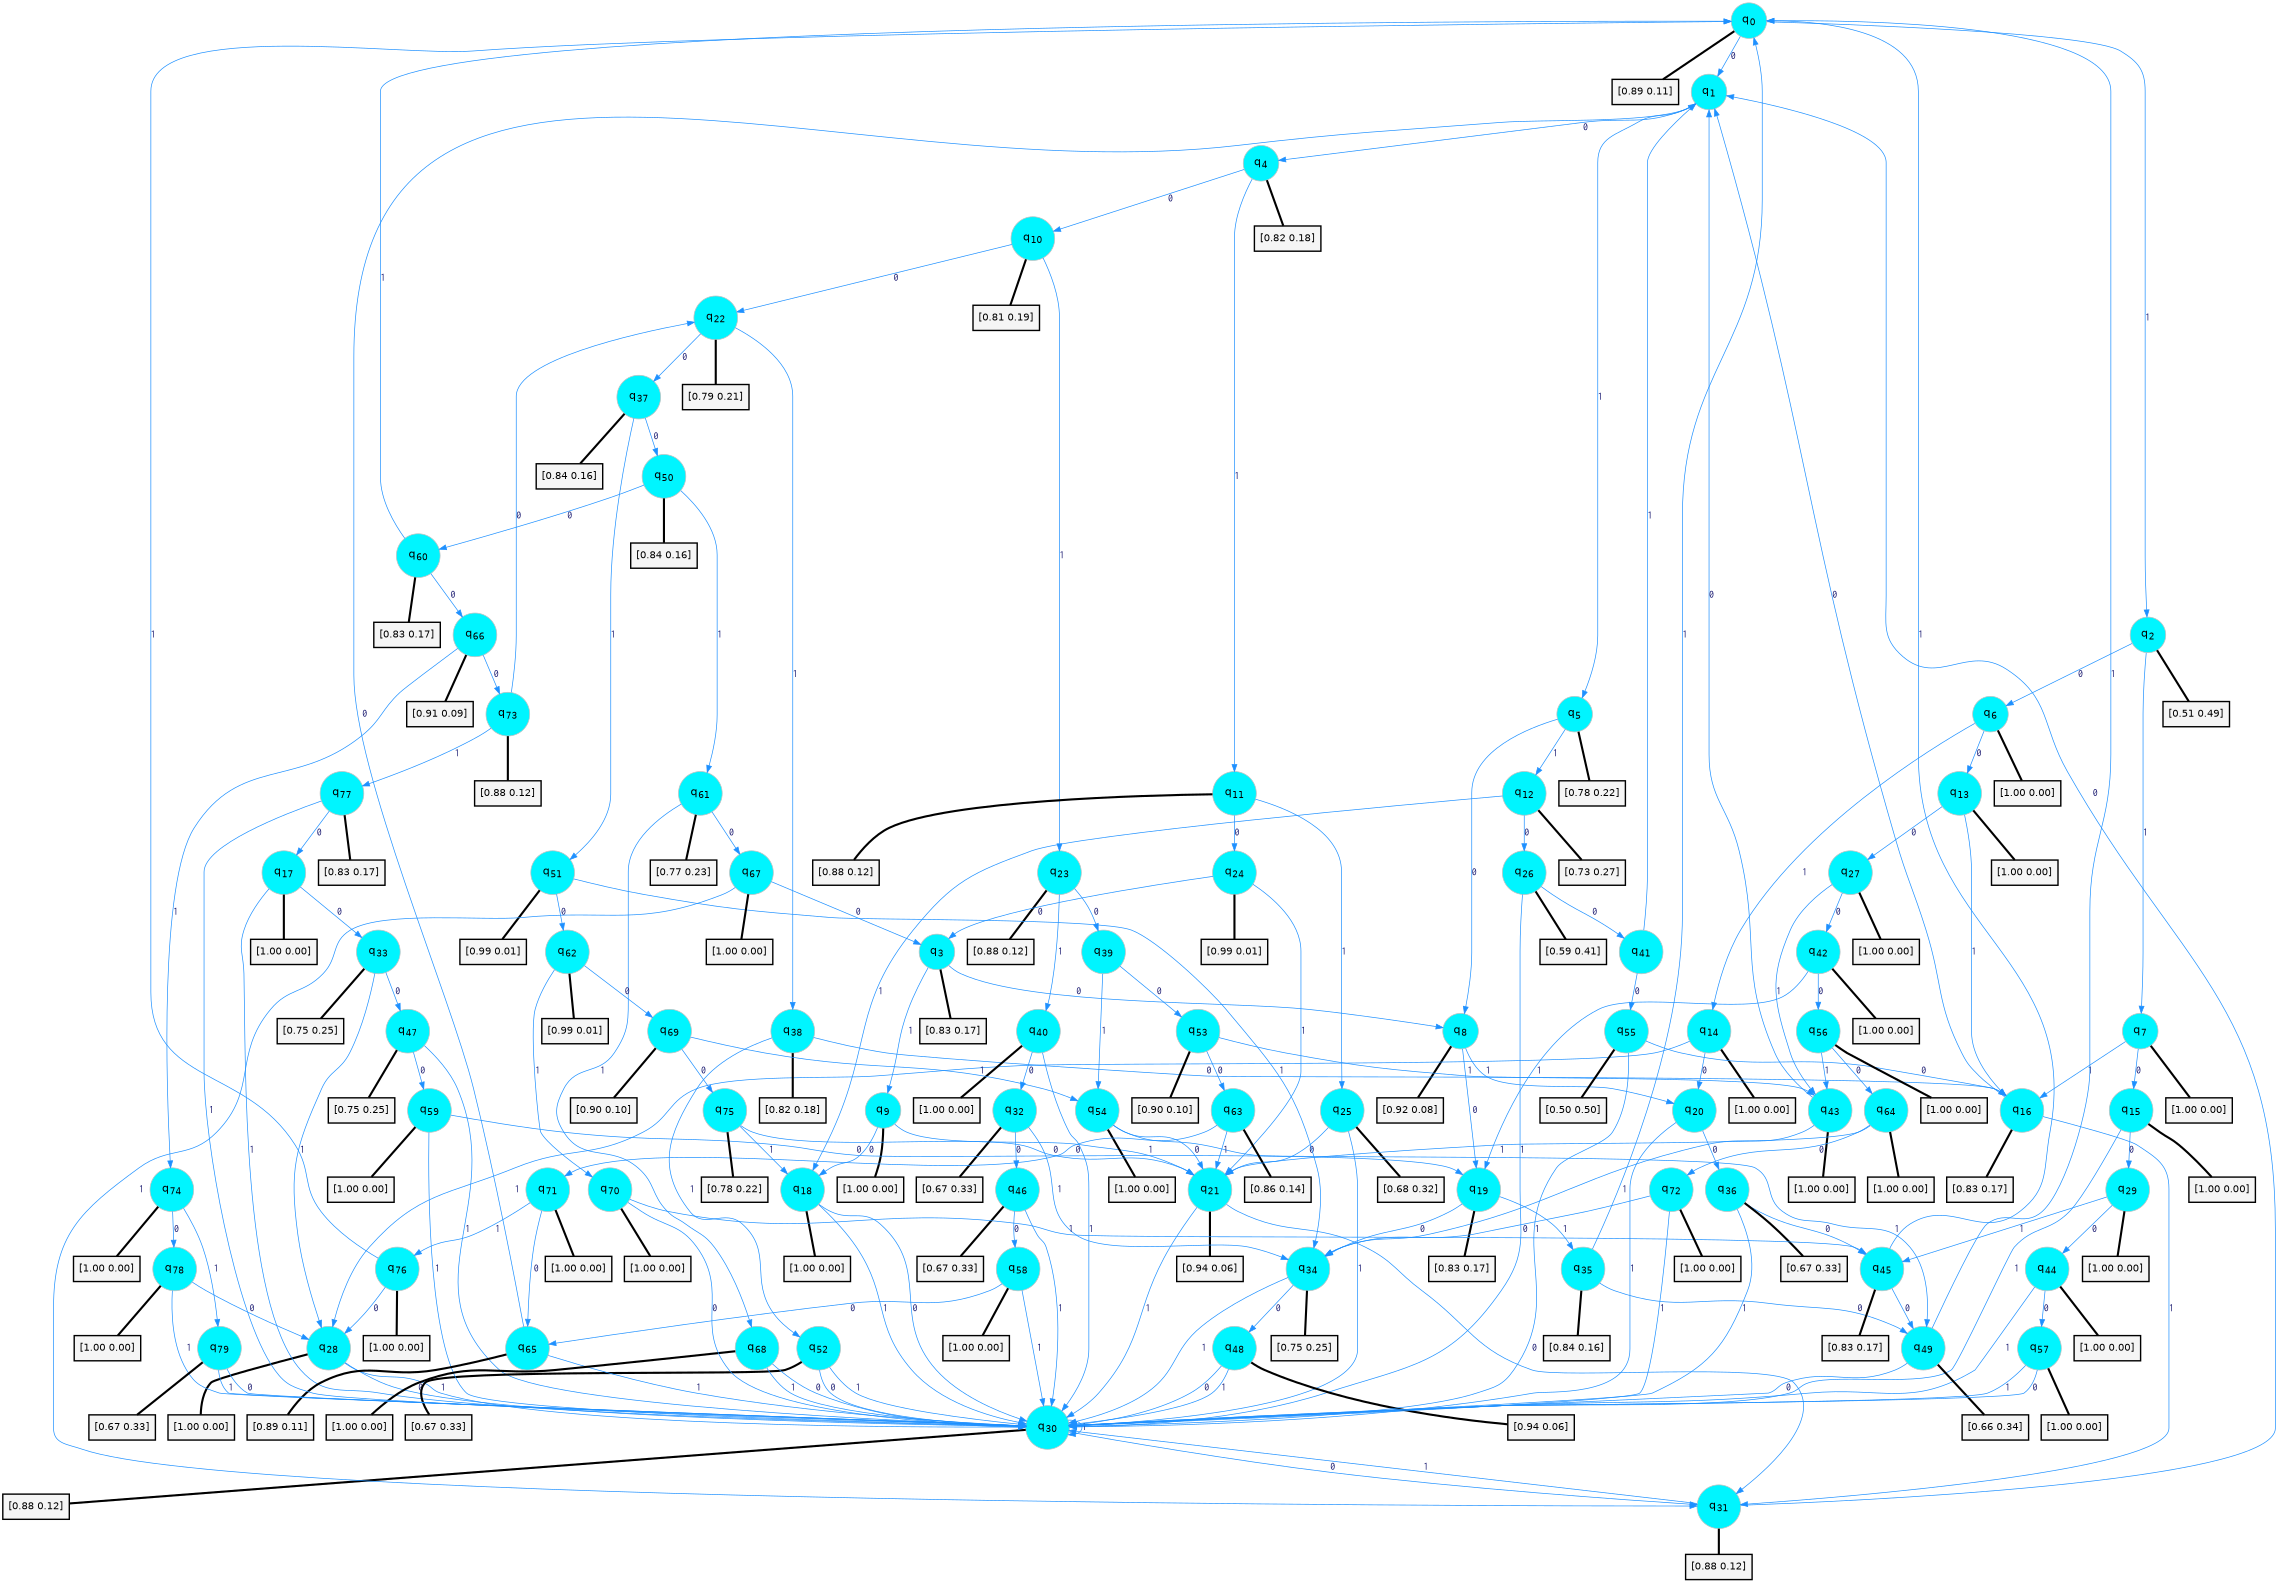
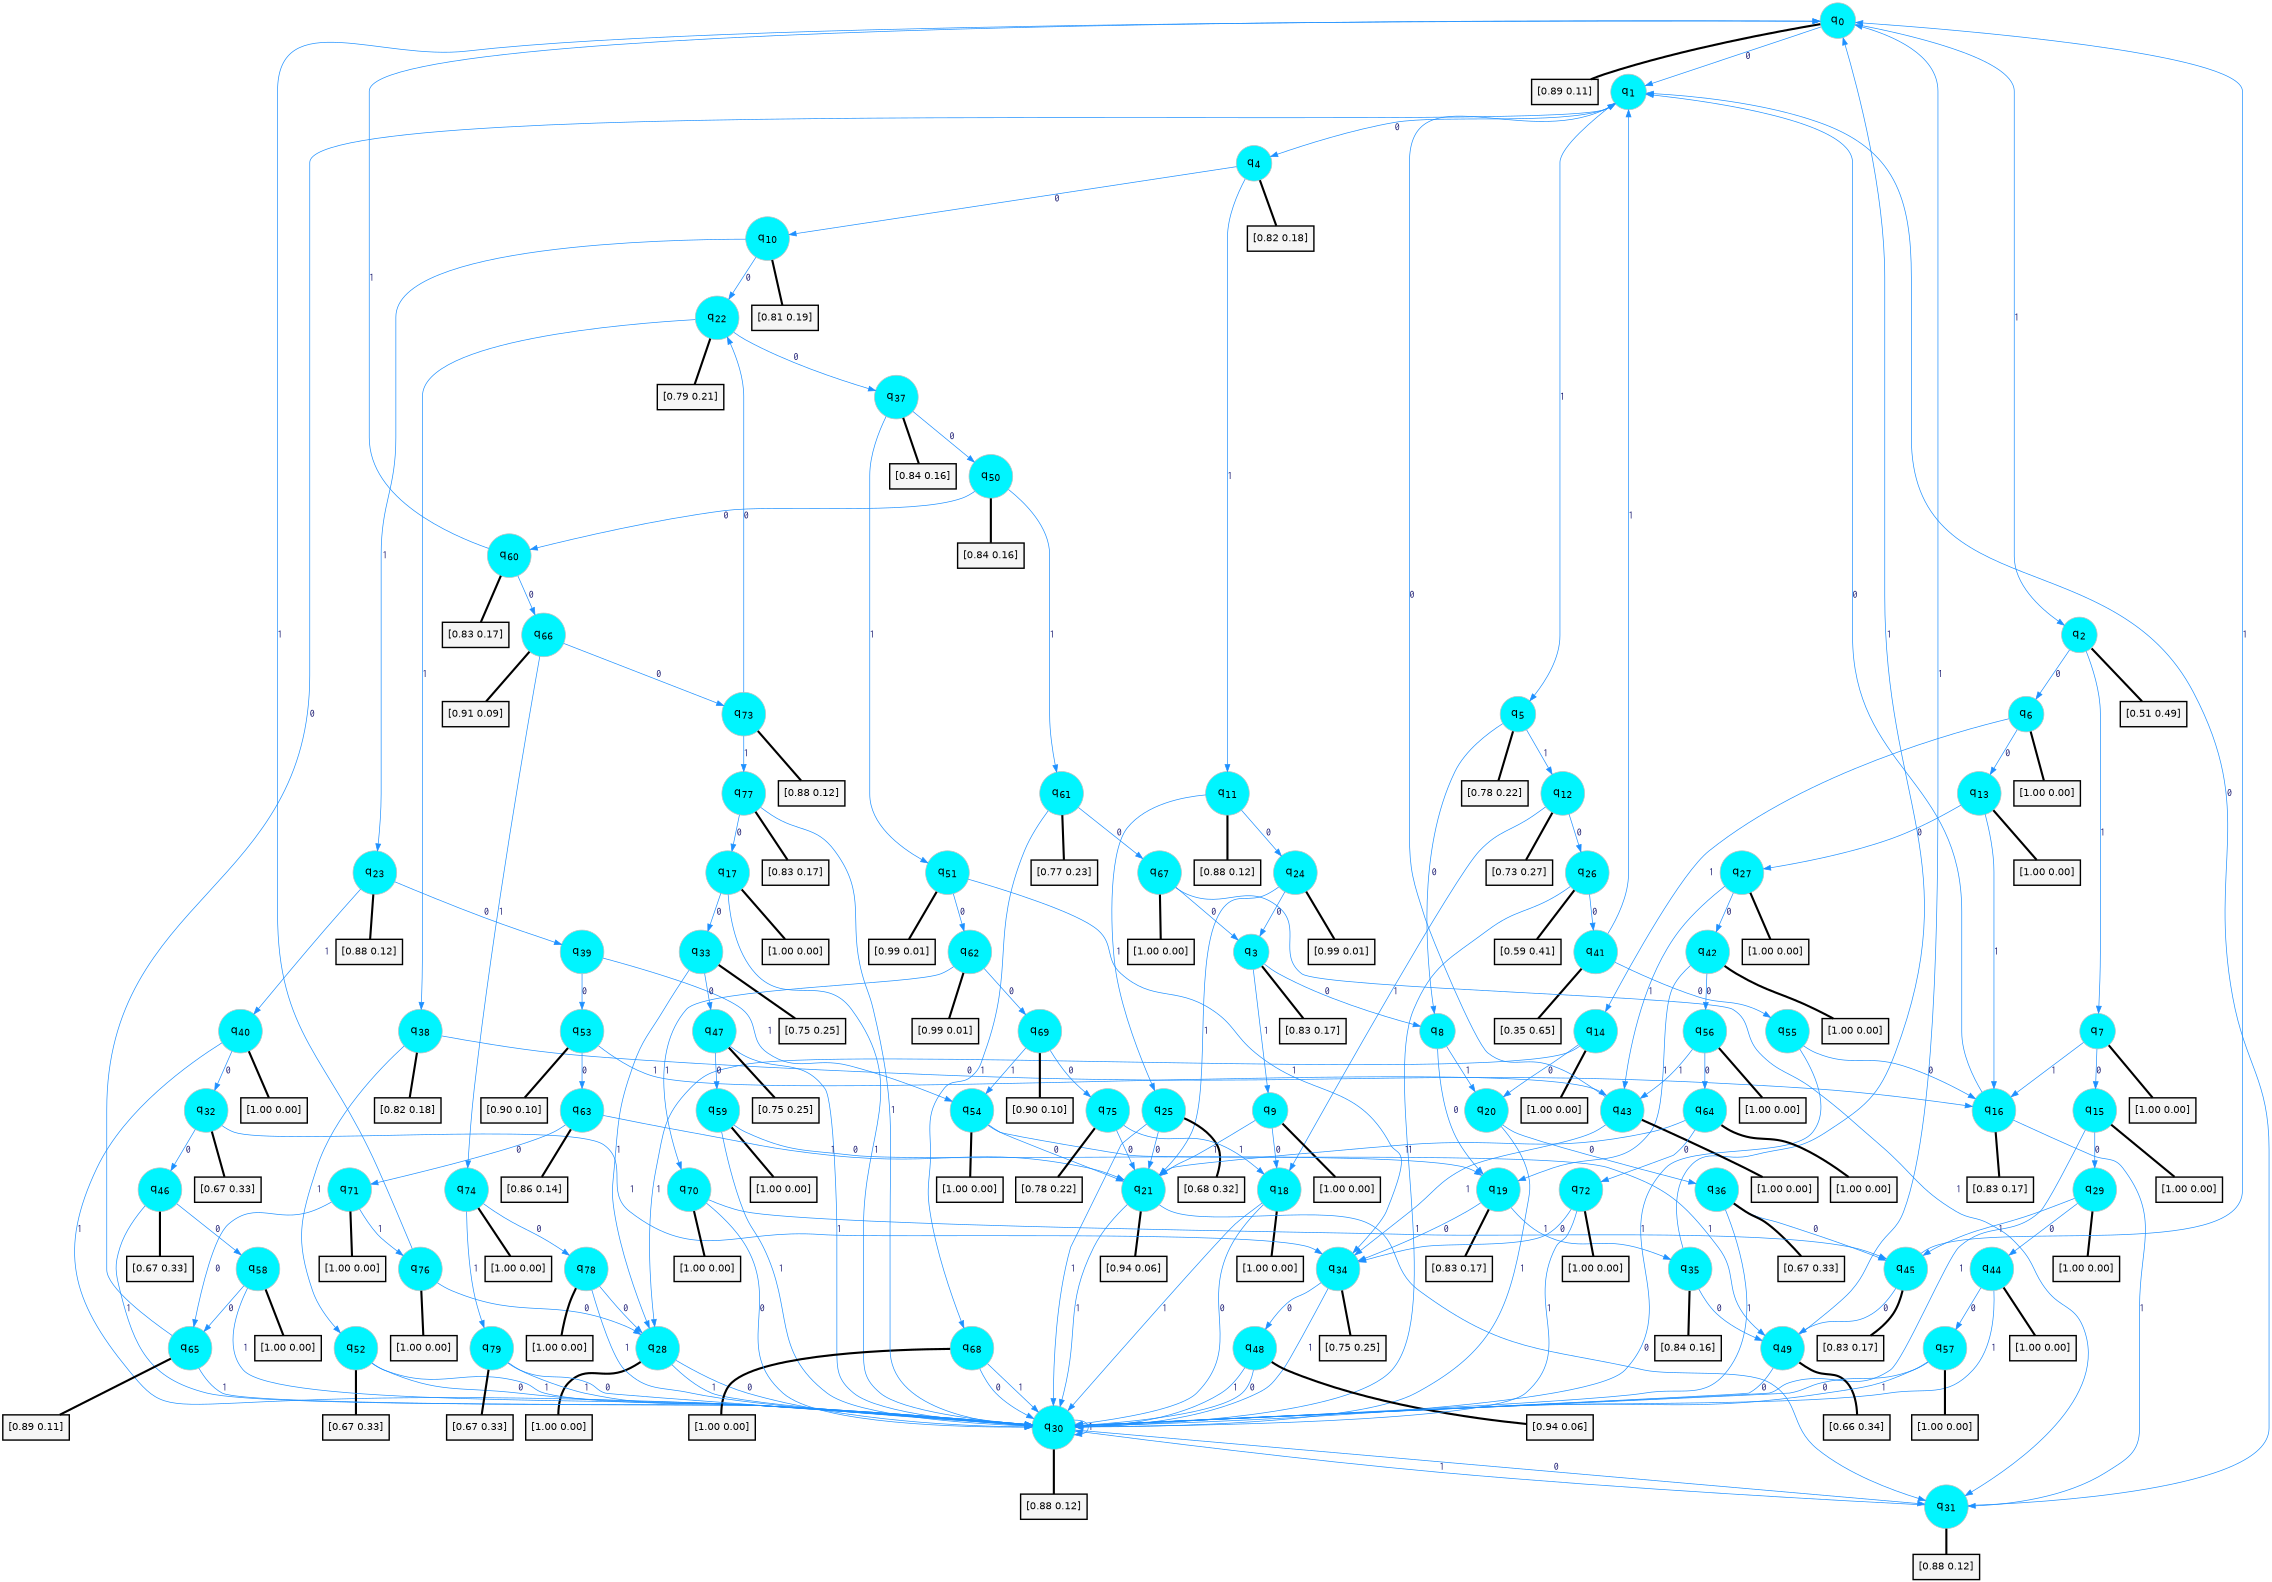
none -> (1528, 1031)
(1410, 1110) -> none
(1573, 1110) -> none
